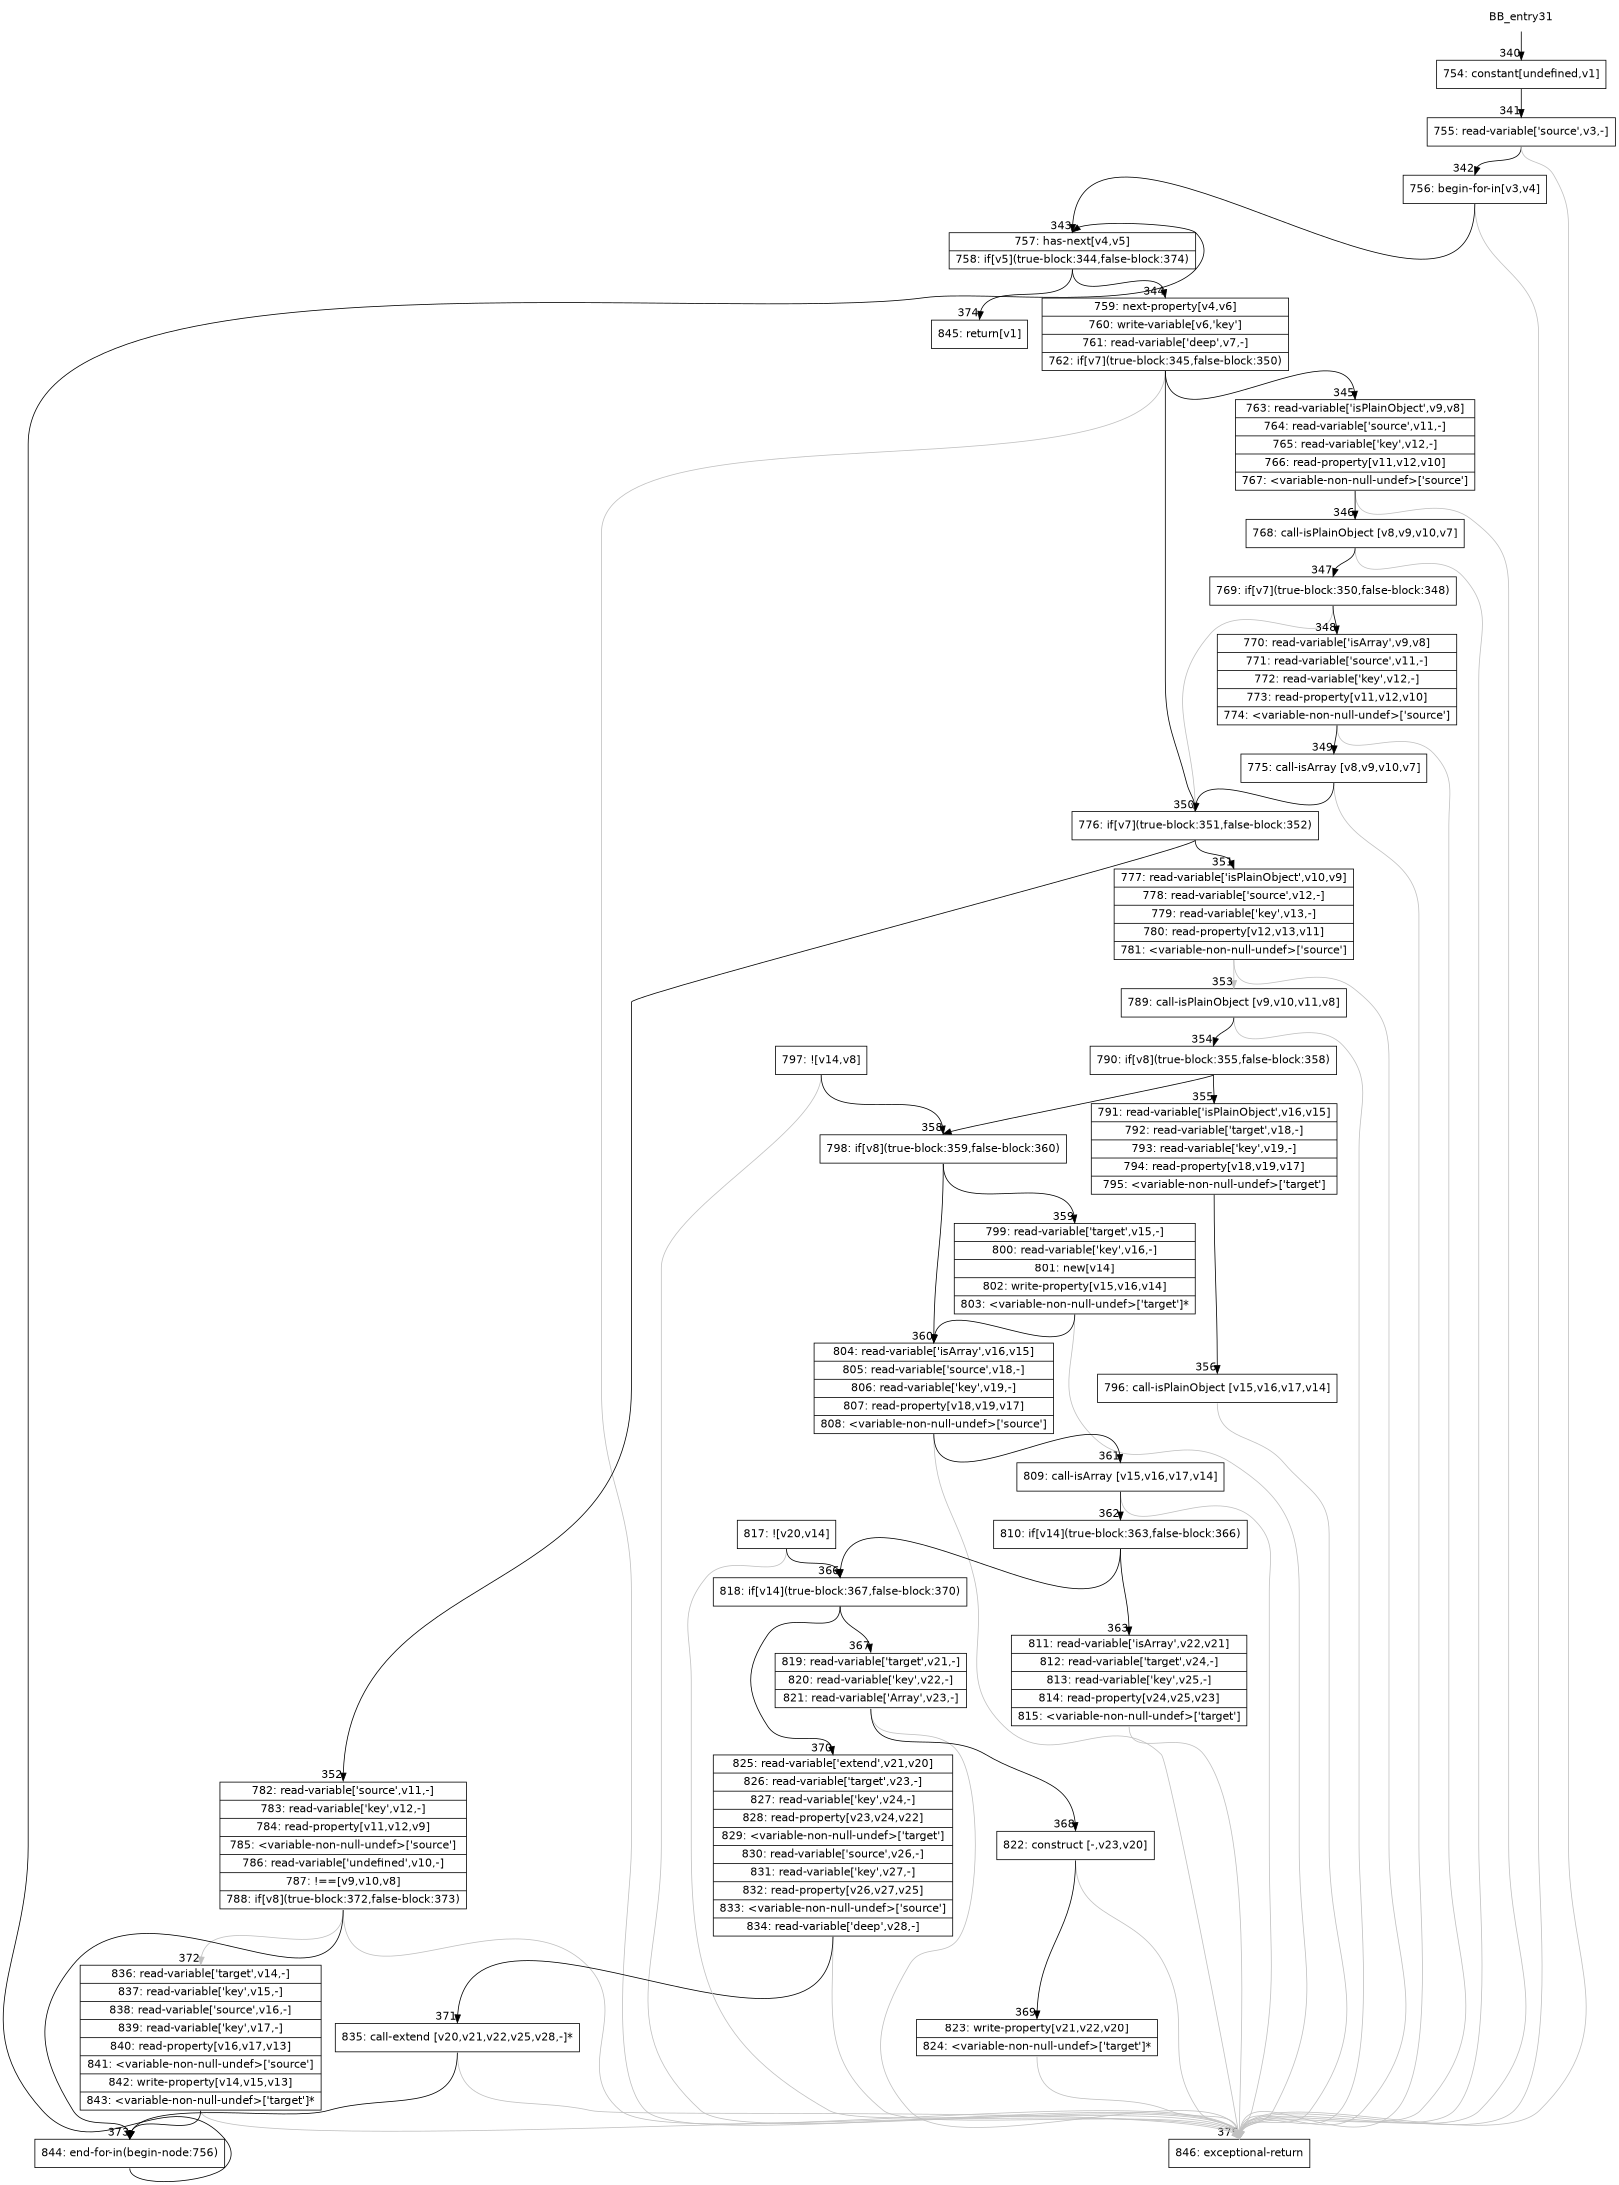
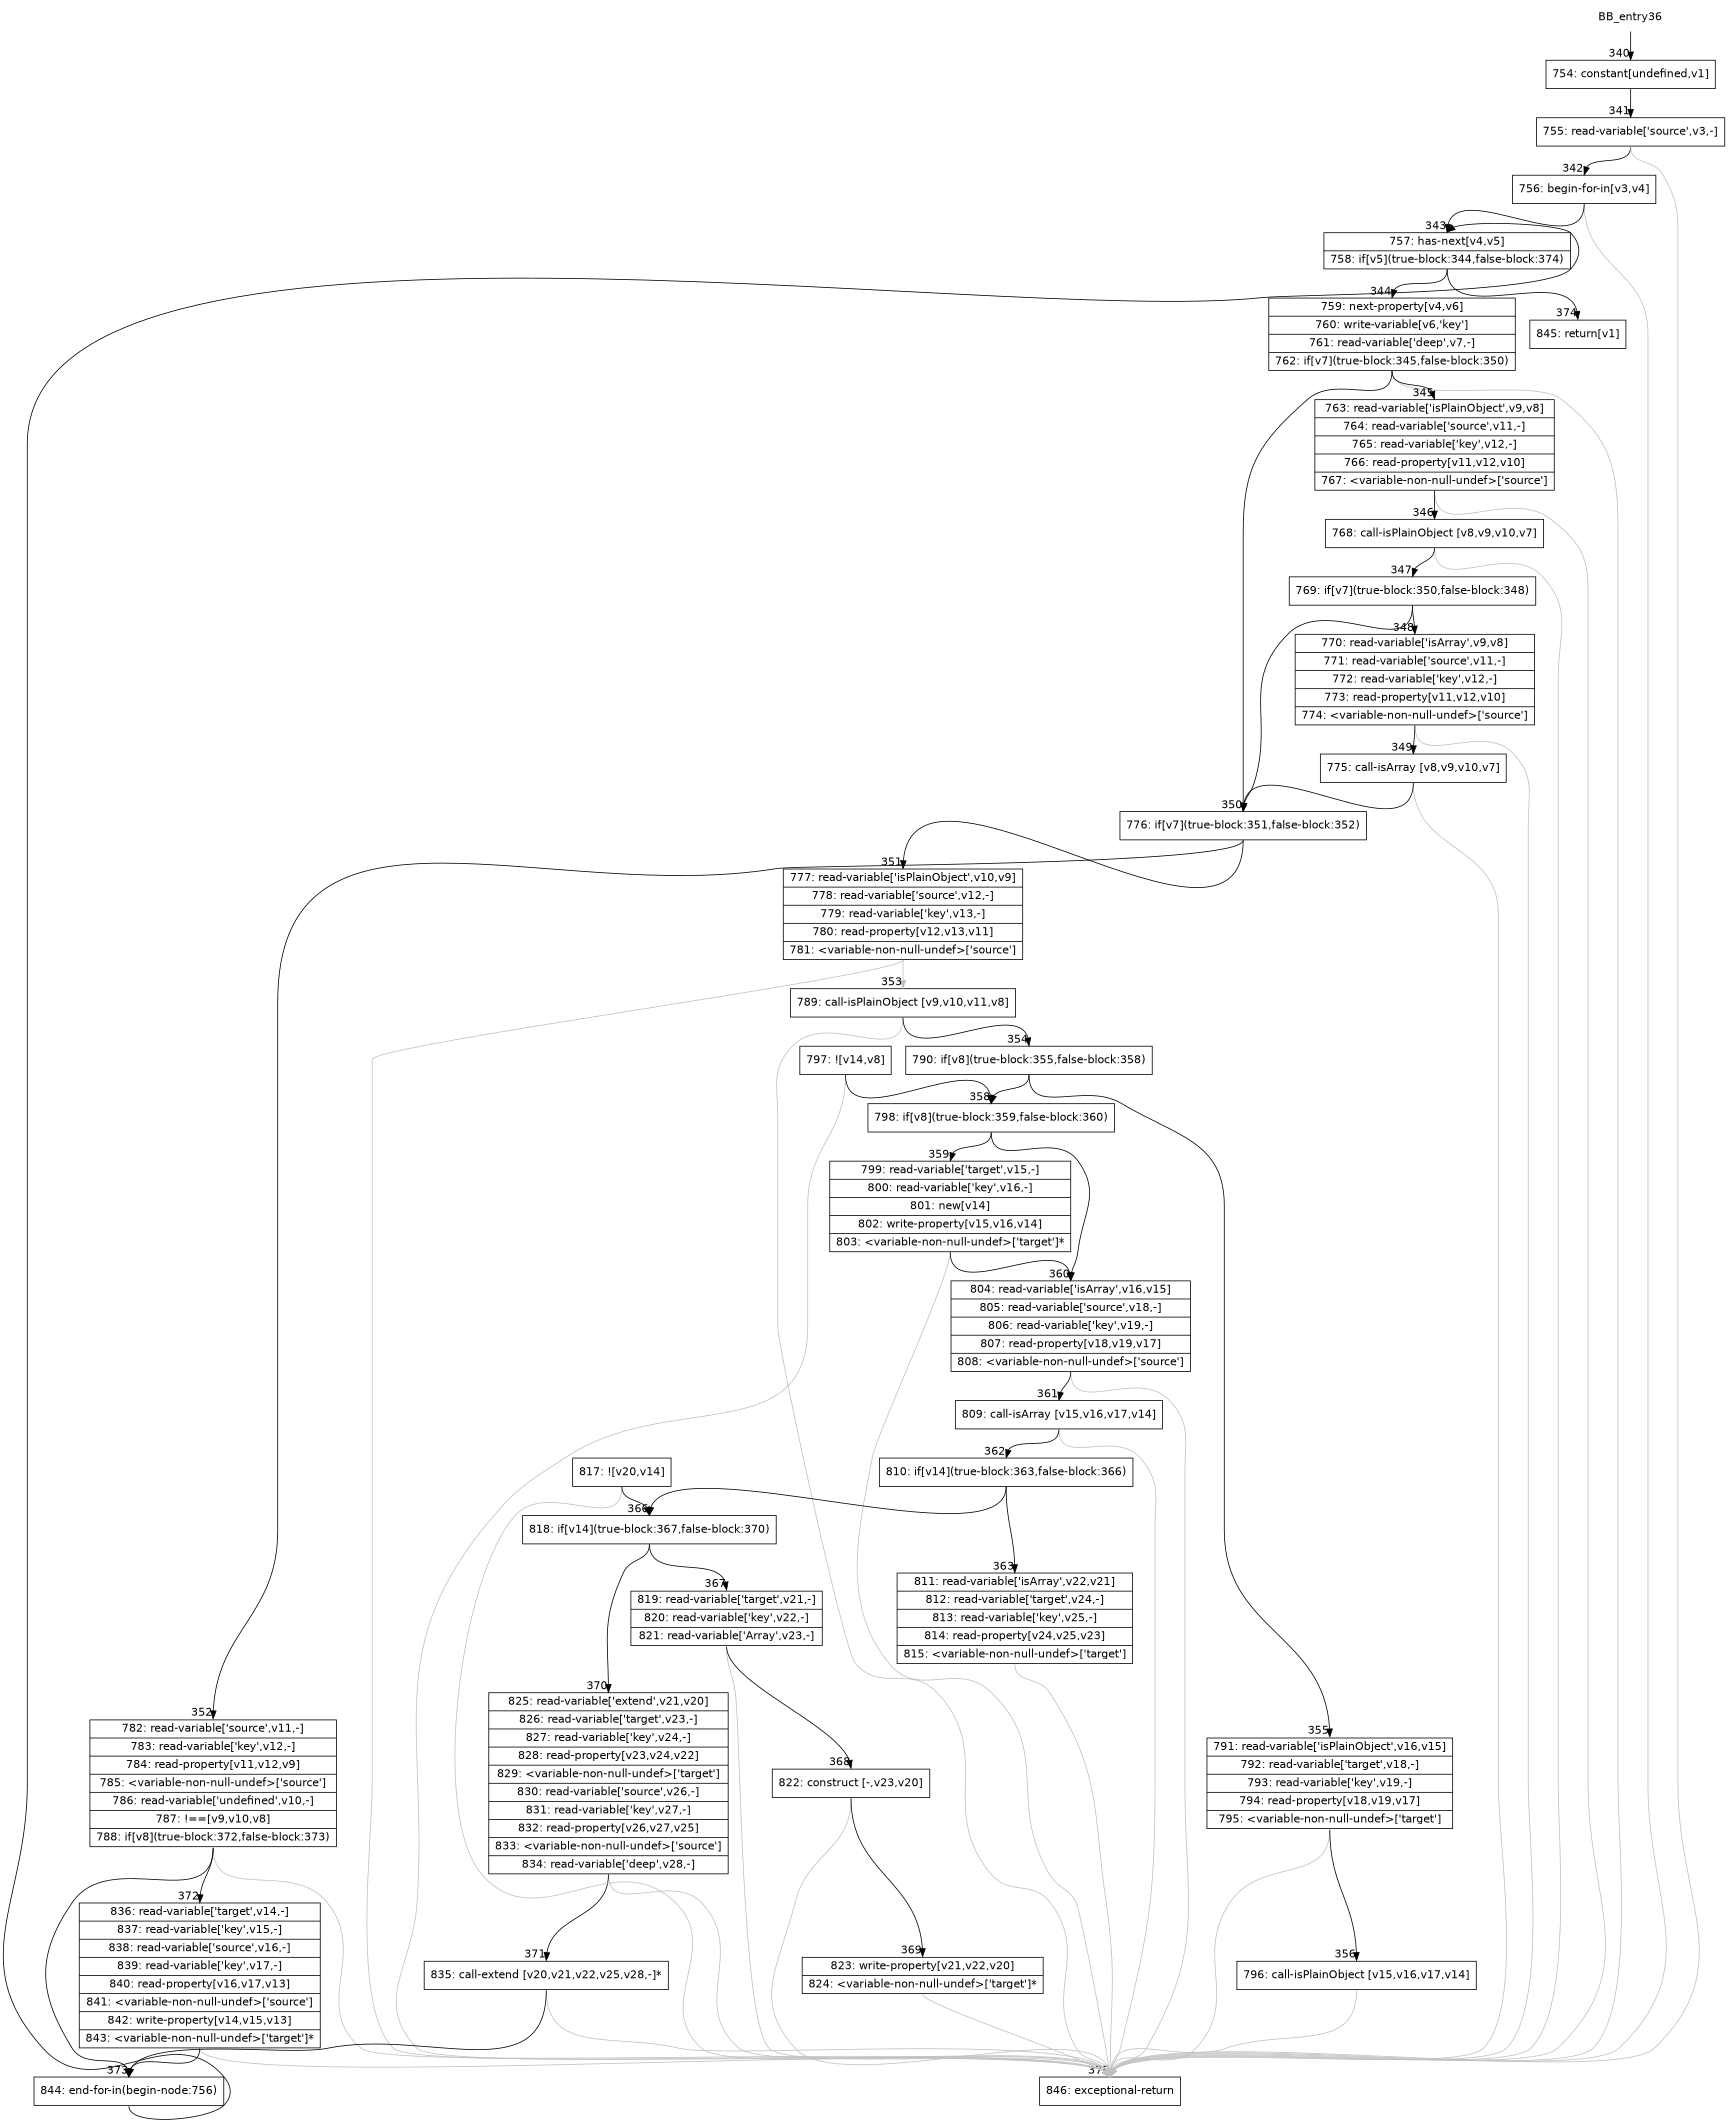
(1521, 17) -> (1631, 17)
(1200, 648) -> (1276, 648)
(276, 1938) -> (206, 1876)
none -> (1215, 1957)
